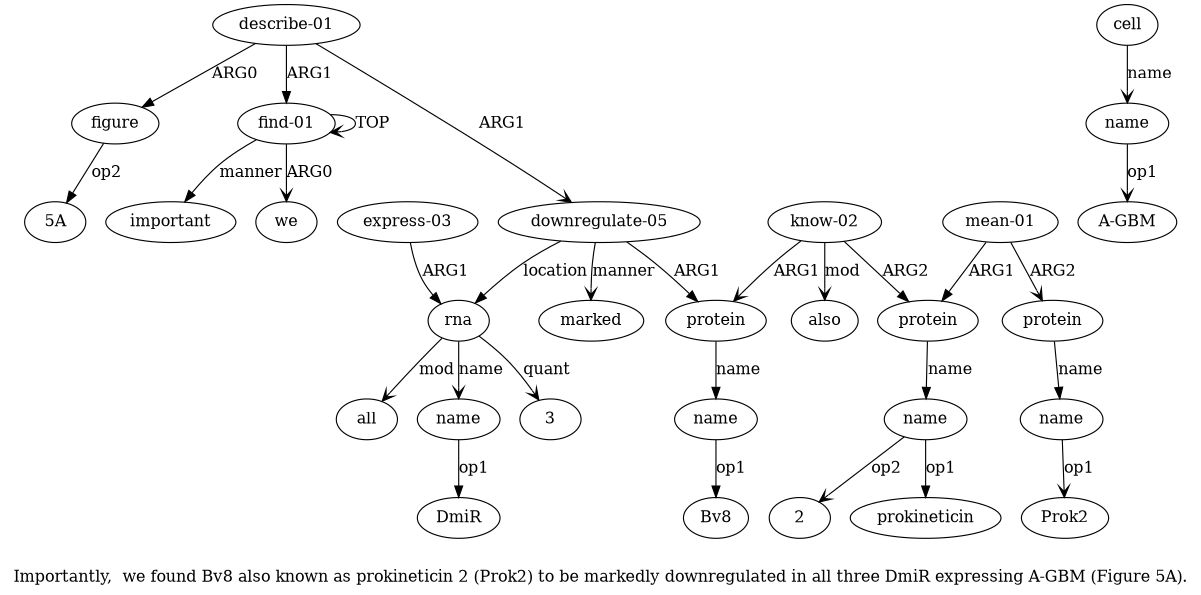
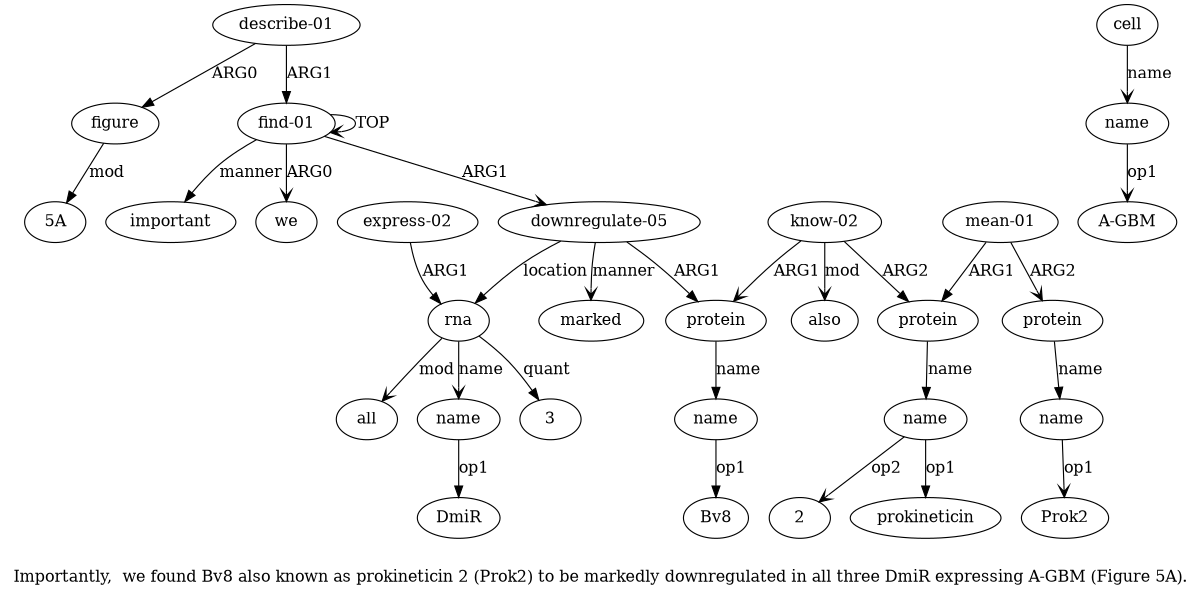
(440, 119) -> (430, 169)
(107, 173) -> (107, 173)
(408, 222) -> (408, 222)
(508, 361) -> (508, 361)
